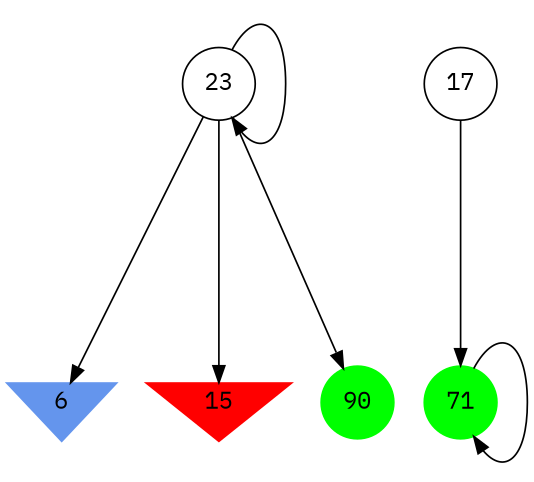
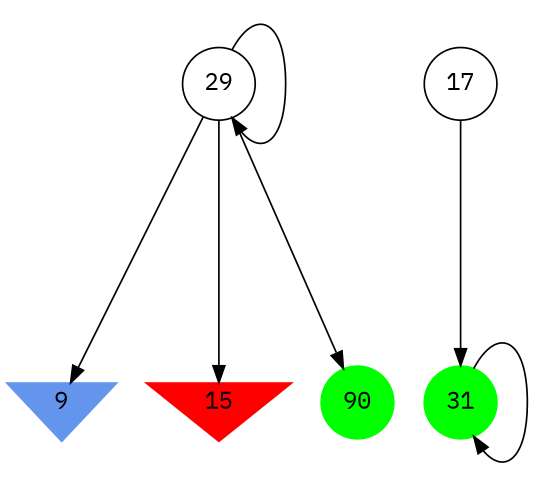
(219, 84) -> (219, 84)
(62, 402) -> (62, 402)
(461, 402) -> (461, 402)
